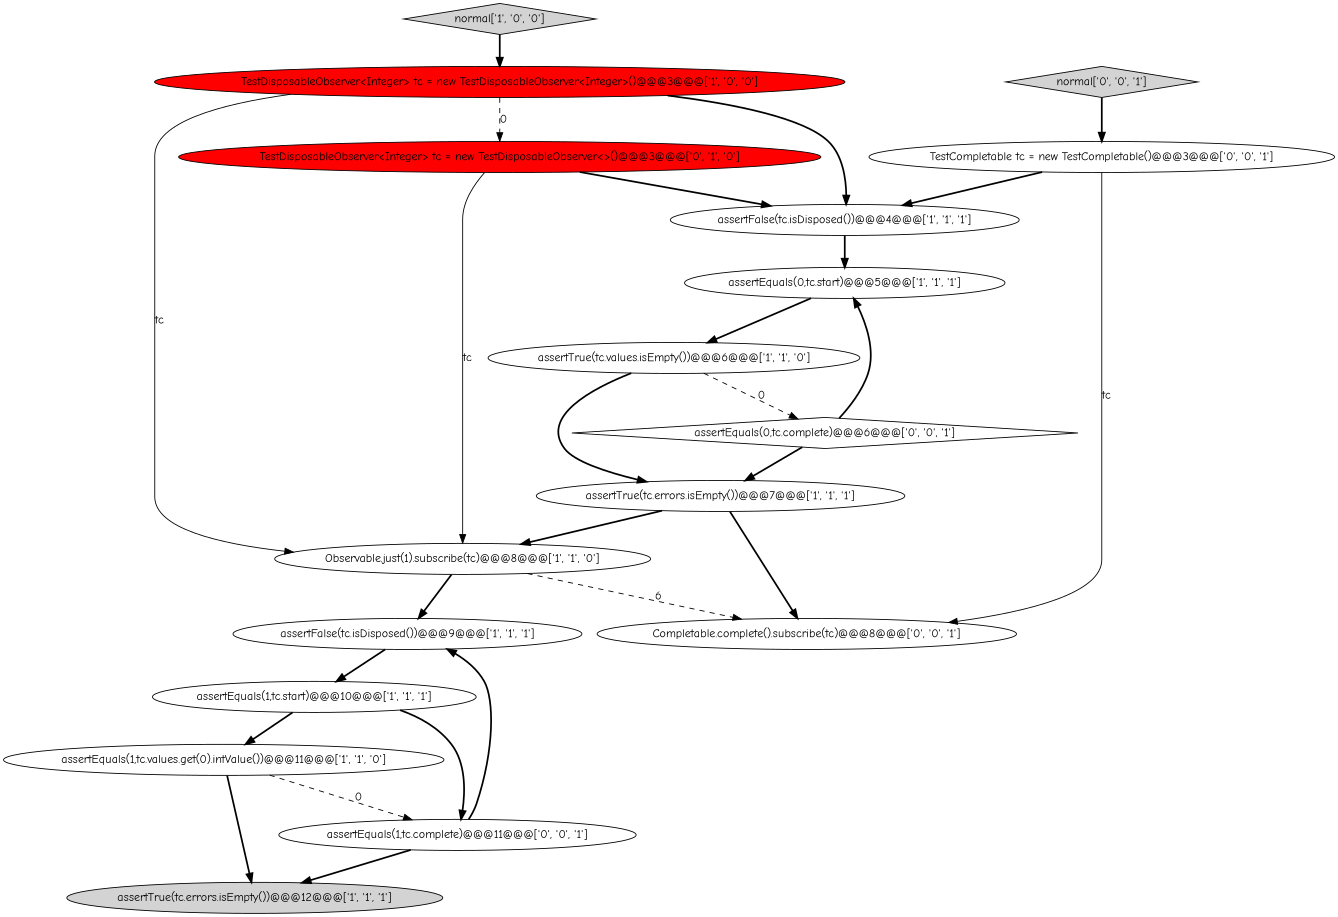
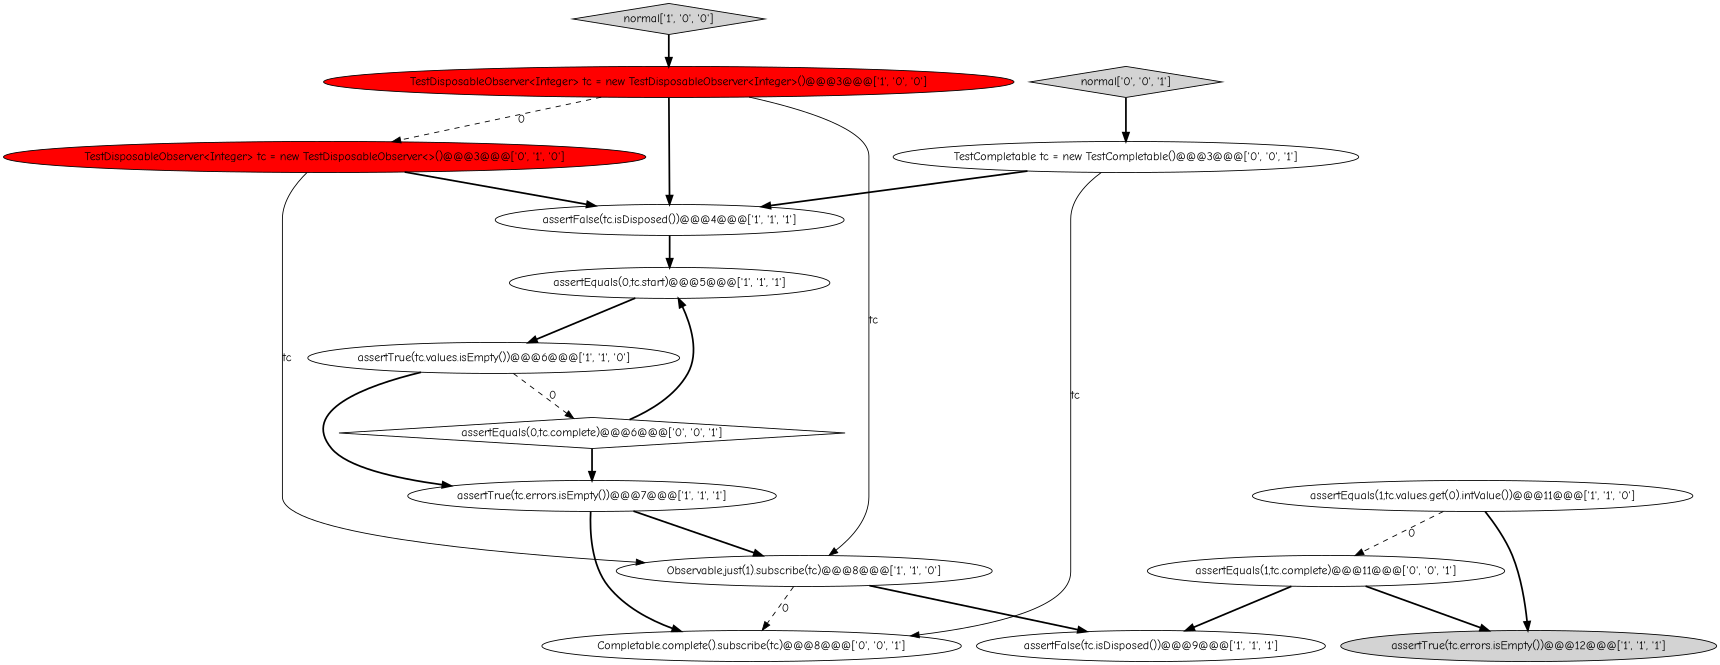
(658, 596) -> (786, 608)
(314, 697) -> none
